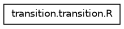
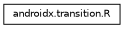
(62, 14) -> (62, 14)
